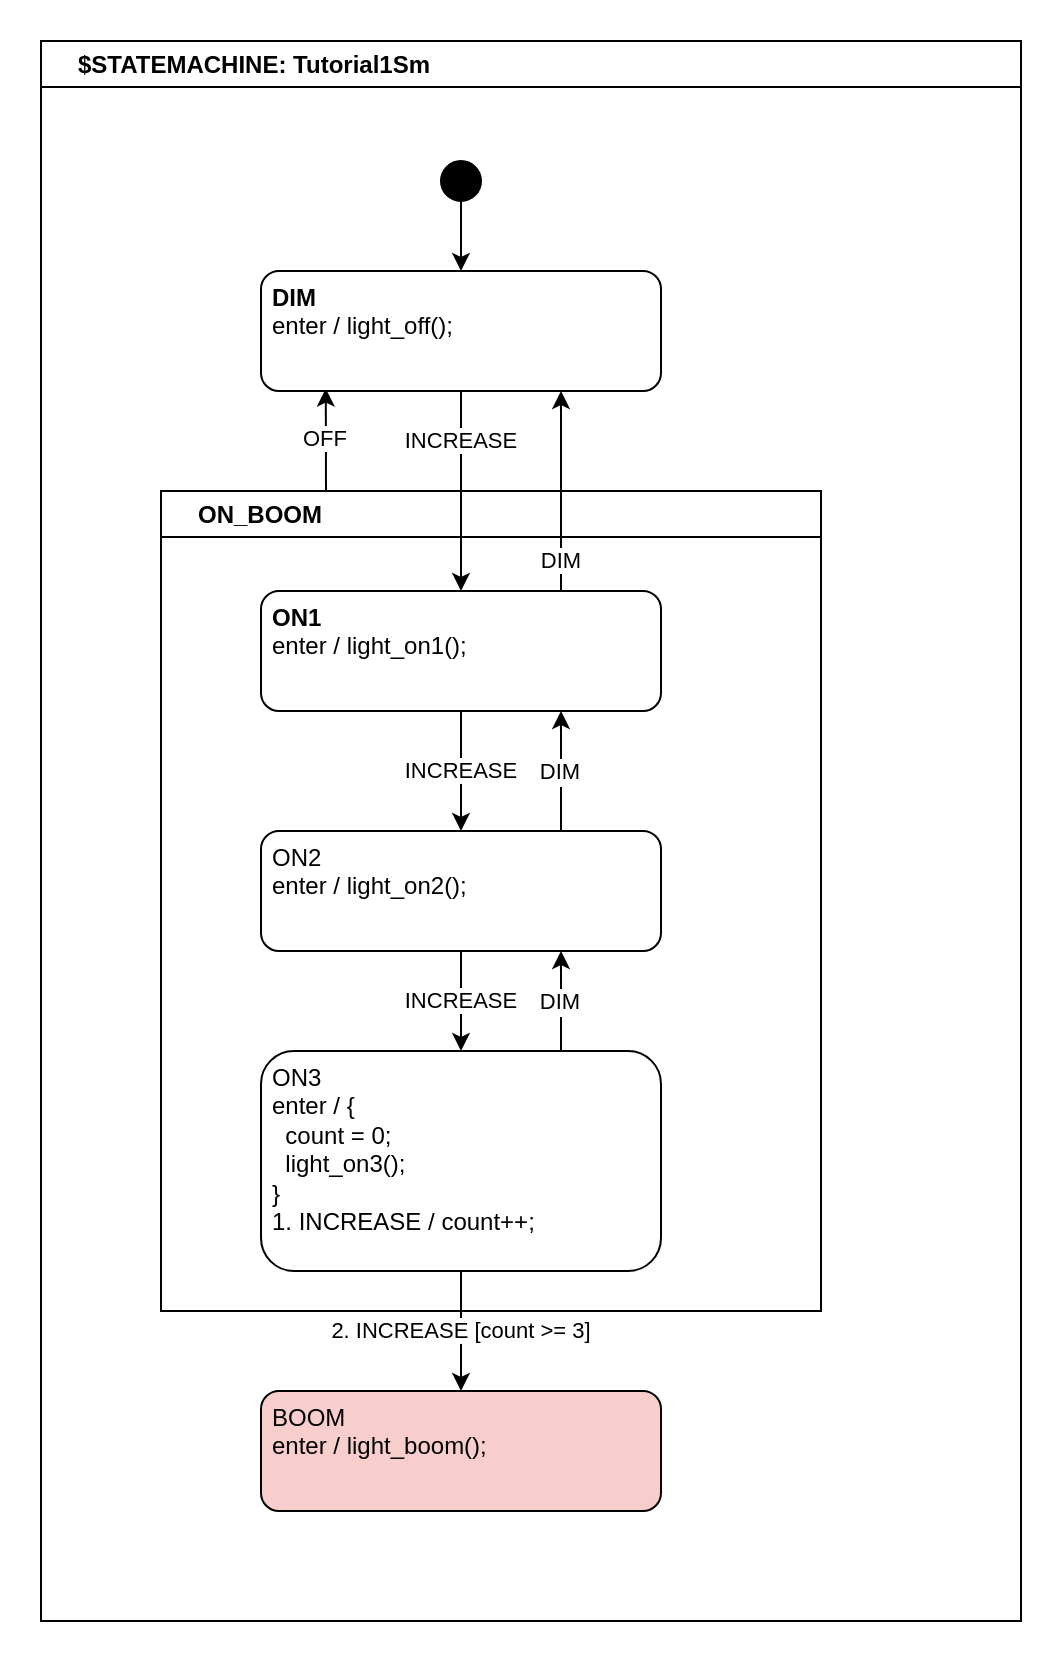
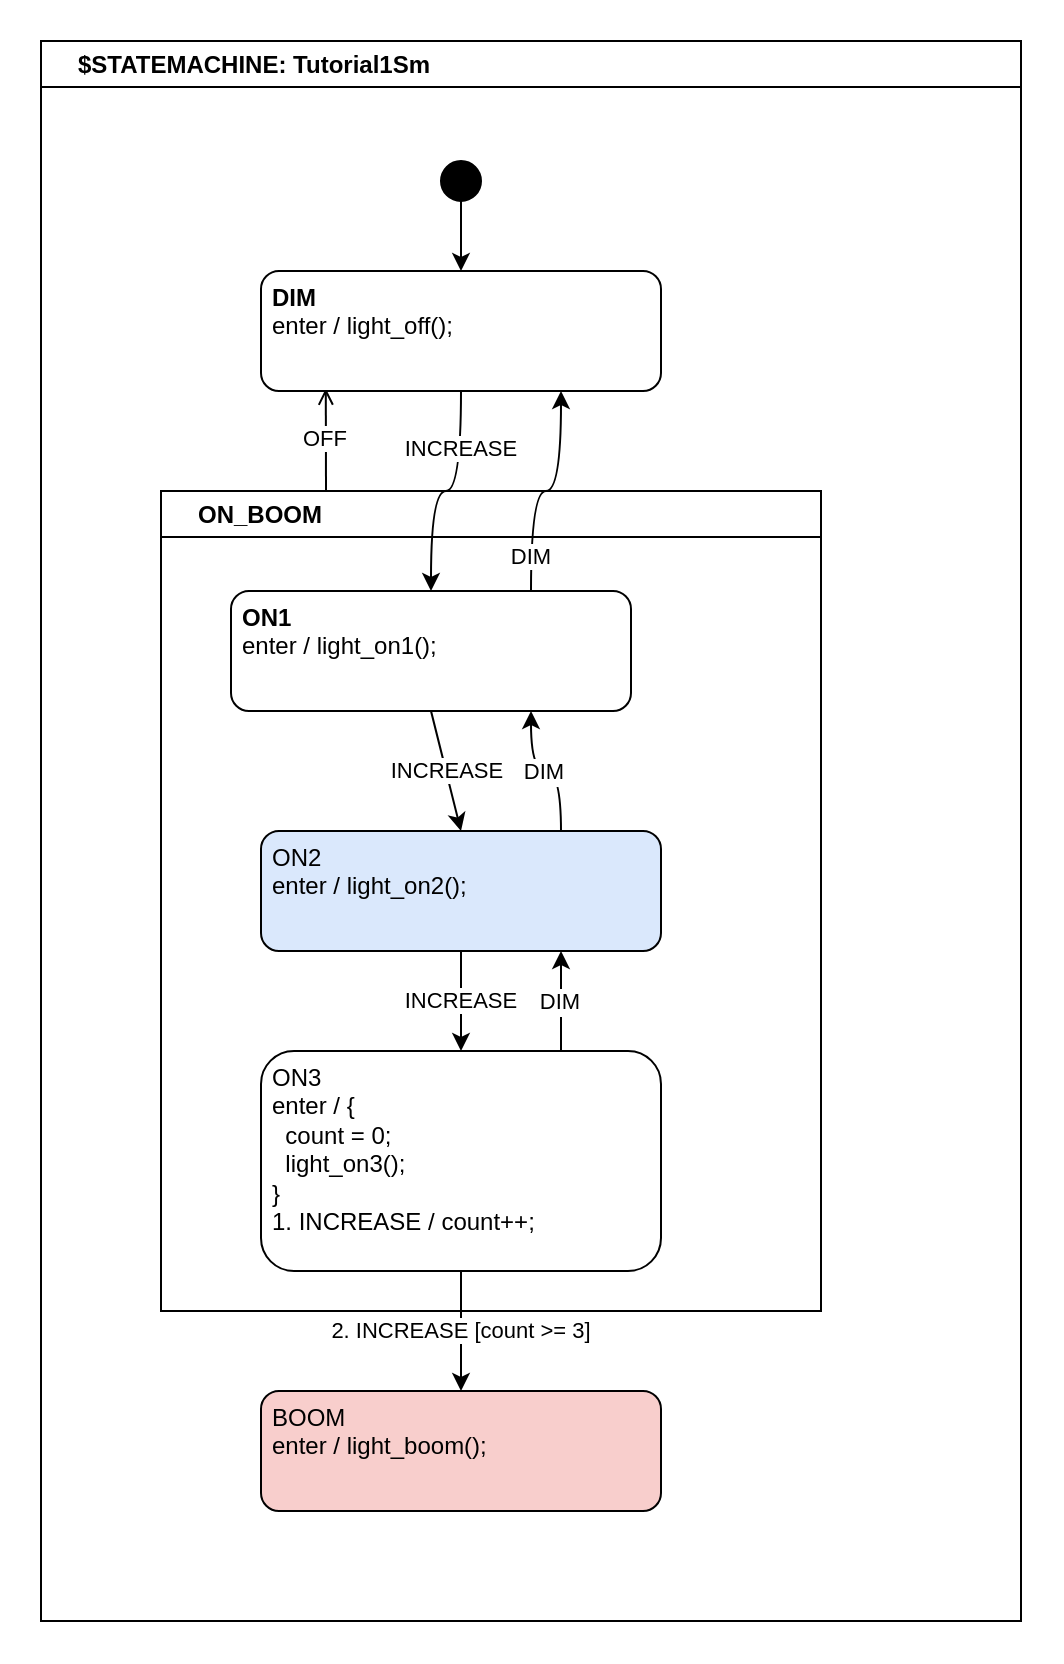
(326, 403) -> (326, 400)
(461, 651) -> (431, 651)
(461, 891) -> (461, 891)
